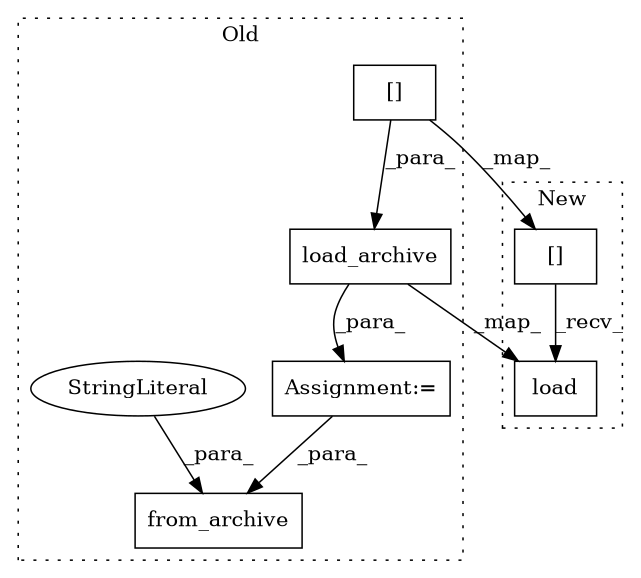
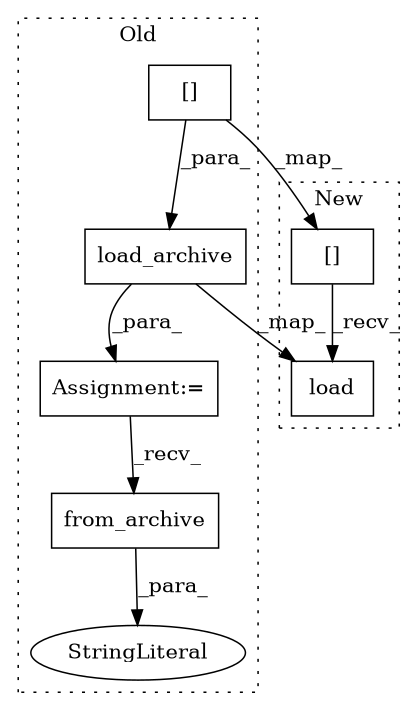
(174, 448) -> (136, 579)
(332, 455) -> (168, 455)
